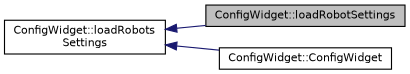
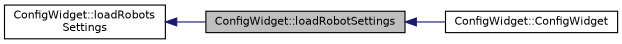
(198, 48) -> (431, 22)
